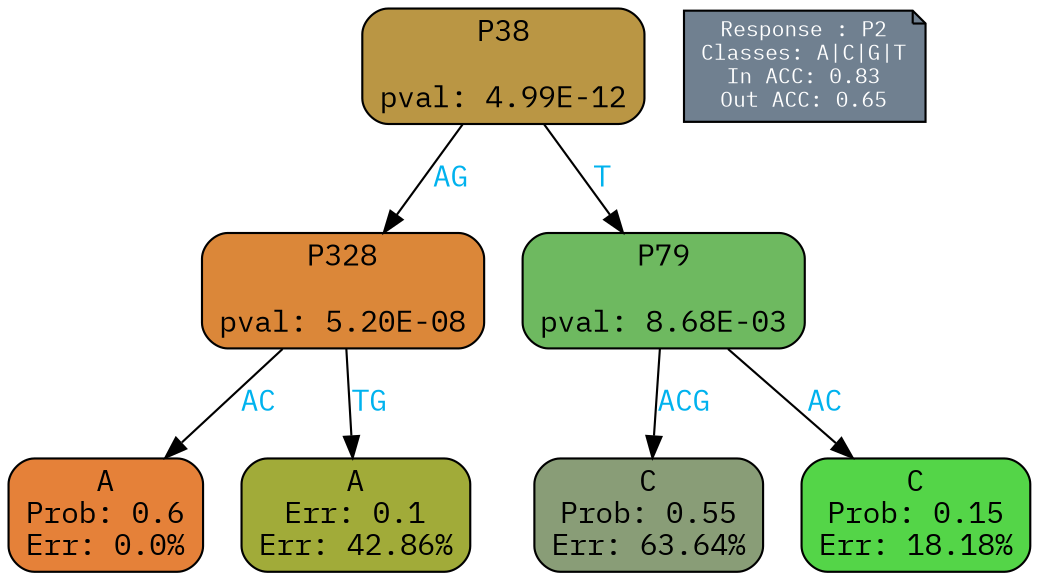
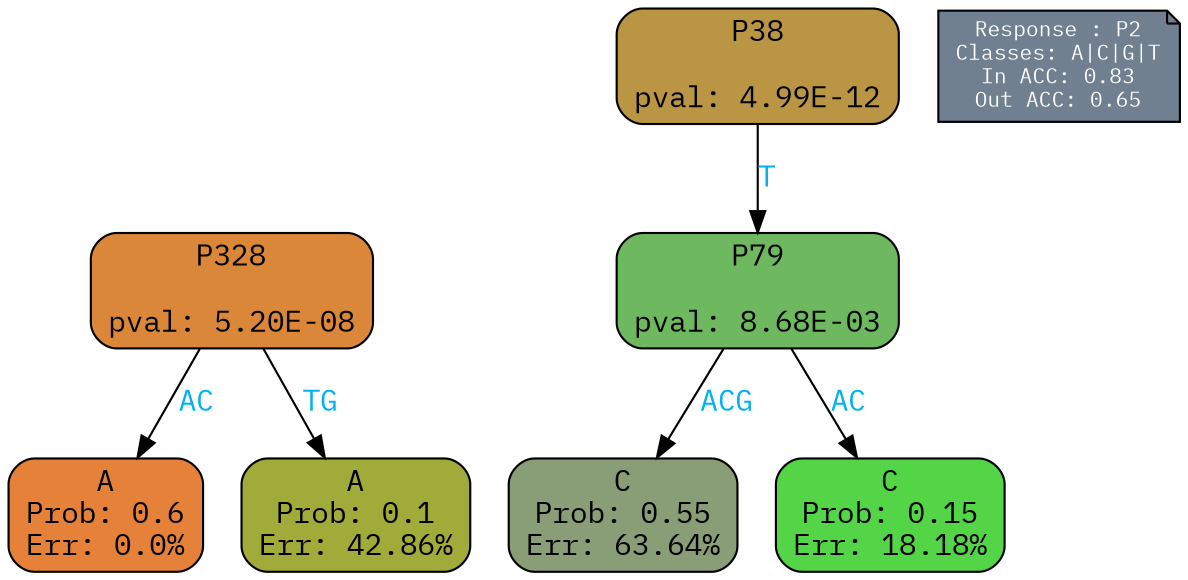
(430, 170) -> none
(356, 515) -> (356, 515)
